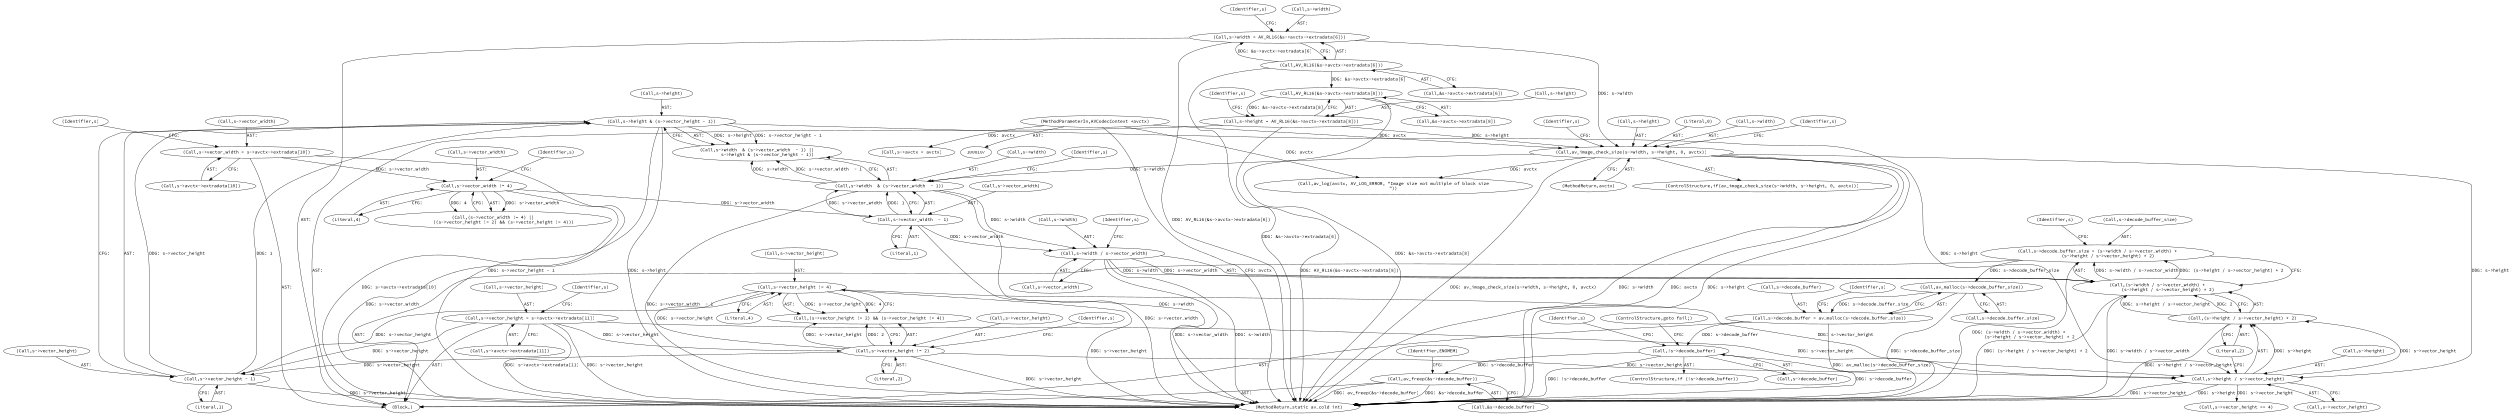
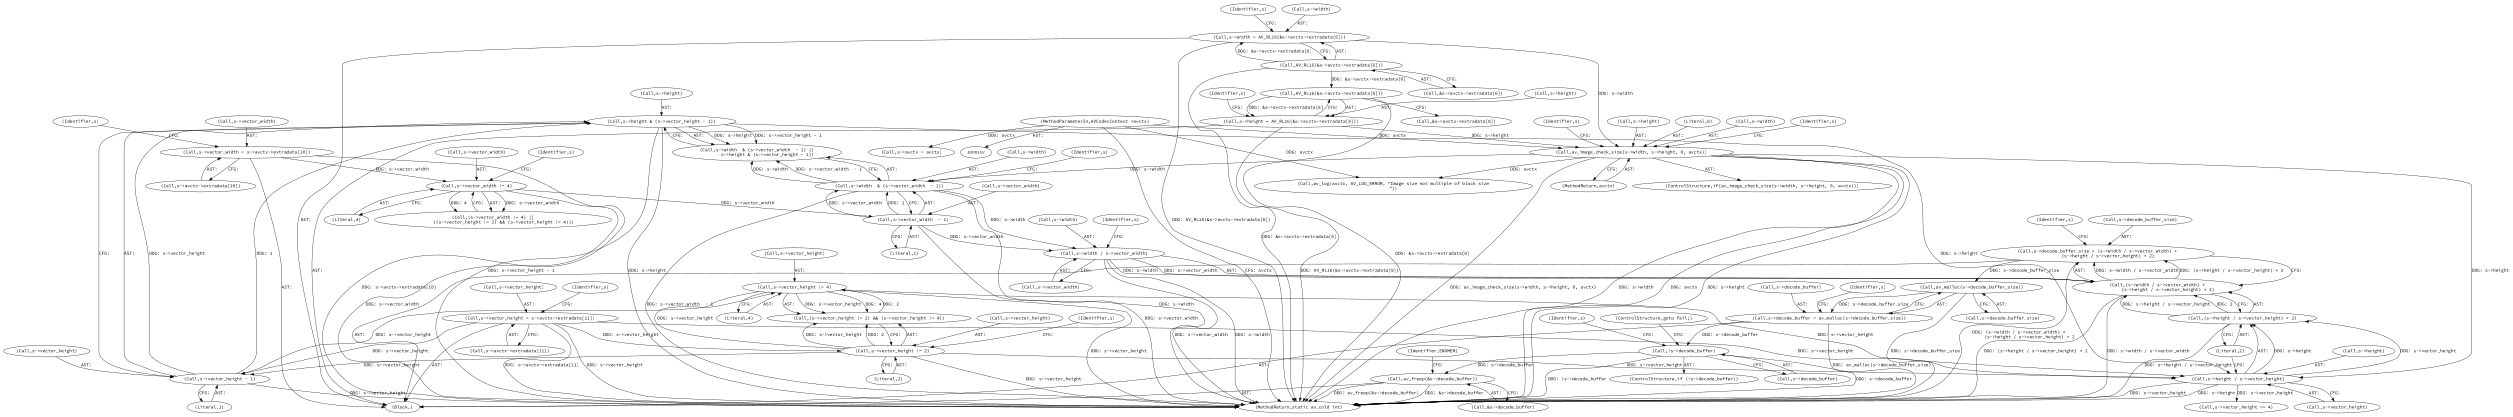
(1426, 104) -> none
(891, 304) -> (891, 304)
